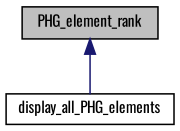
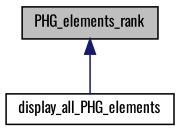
(90, 23) -> (90, 23)
